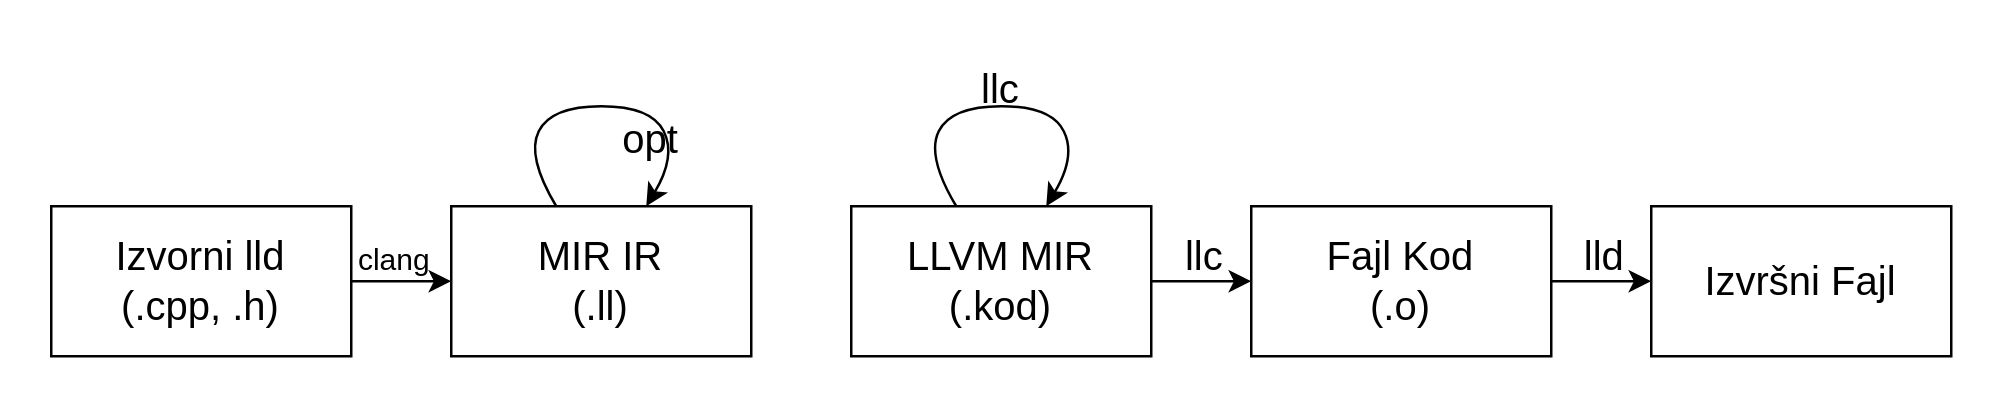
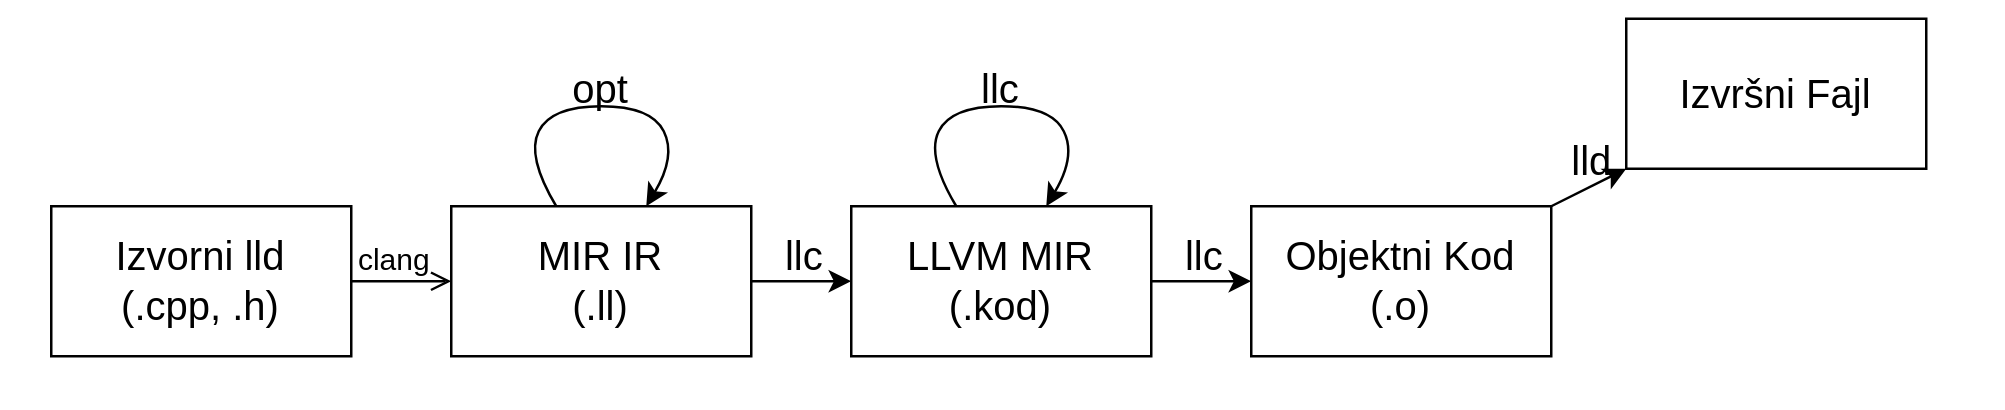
(651, 139) -> (601, 89)
(433, 281) -> (437, 281)
none -> (793, 281)
(1401, 281) -> (1401, 281)
(1801, 281) -> (1776, 94)
